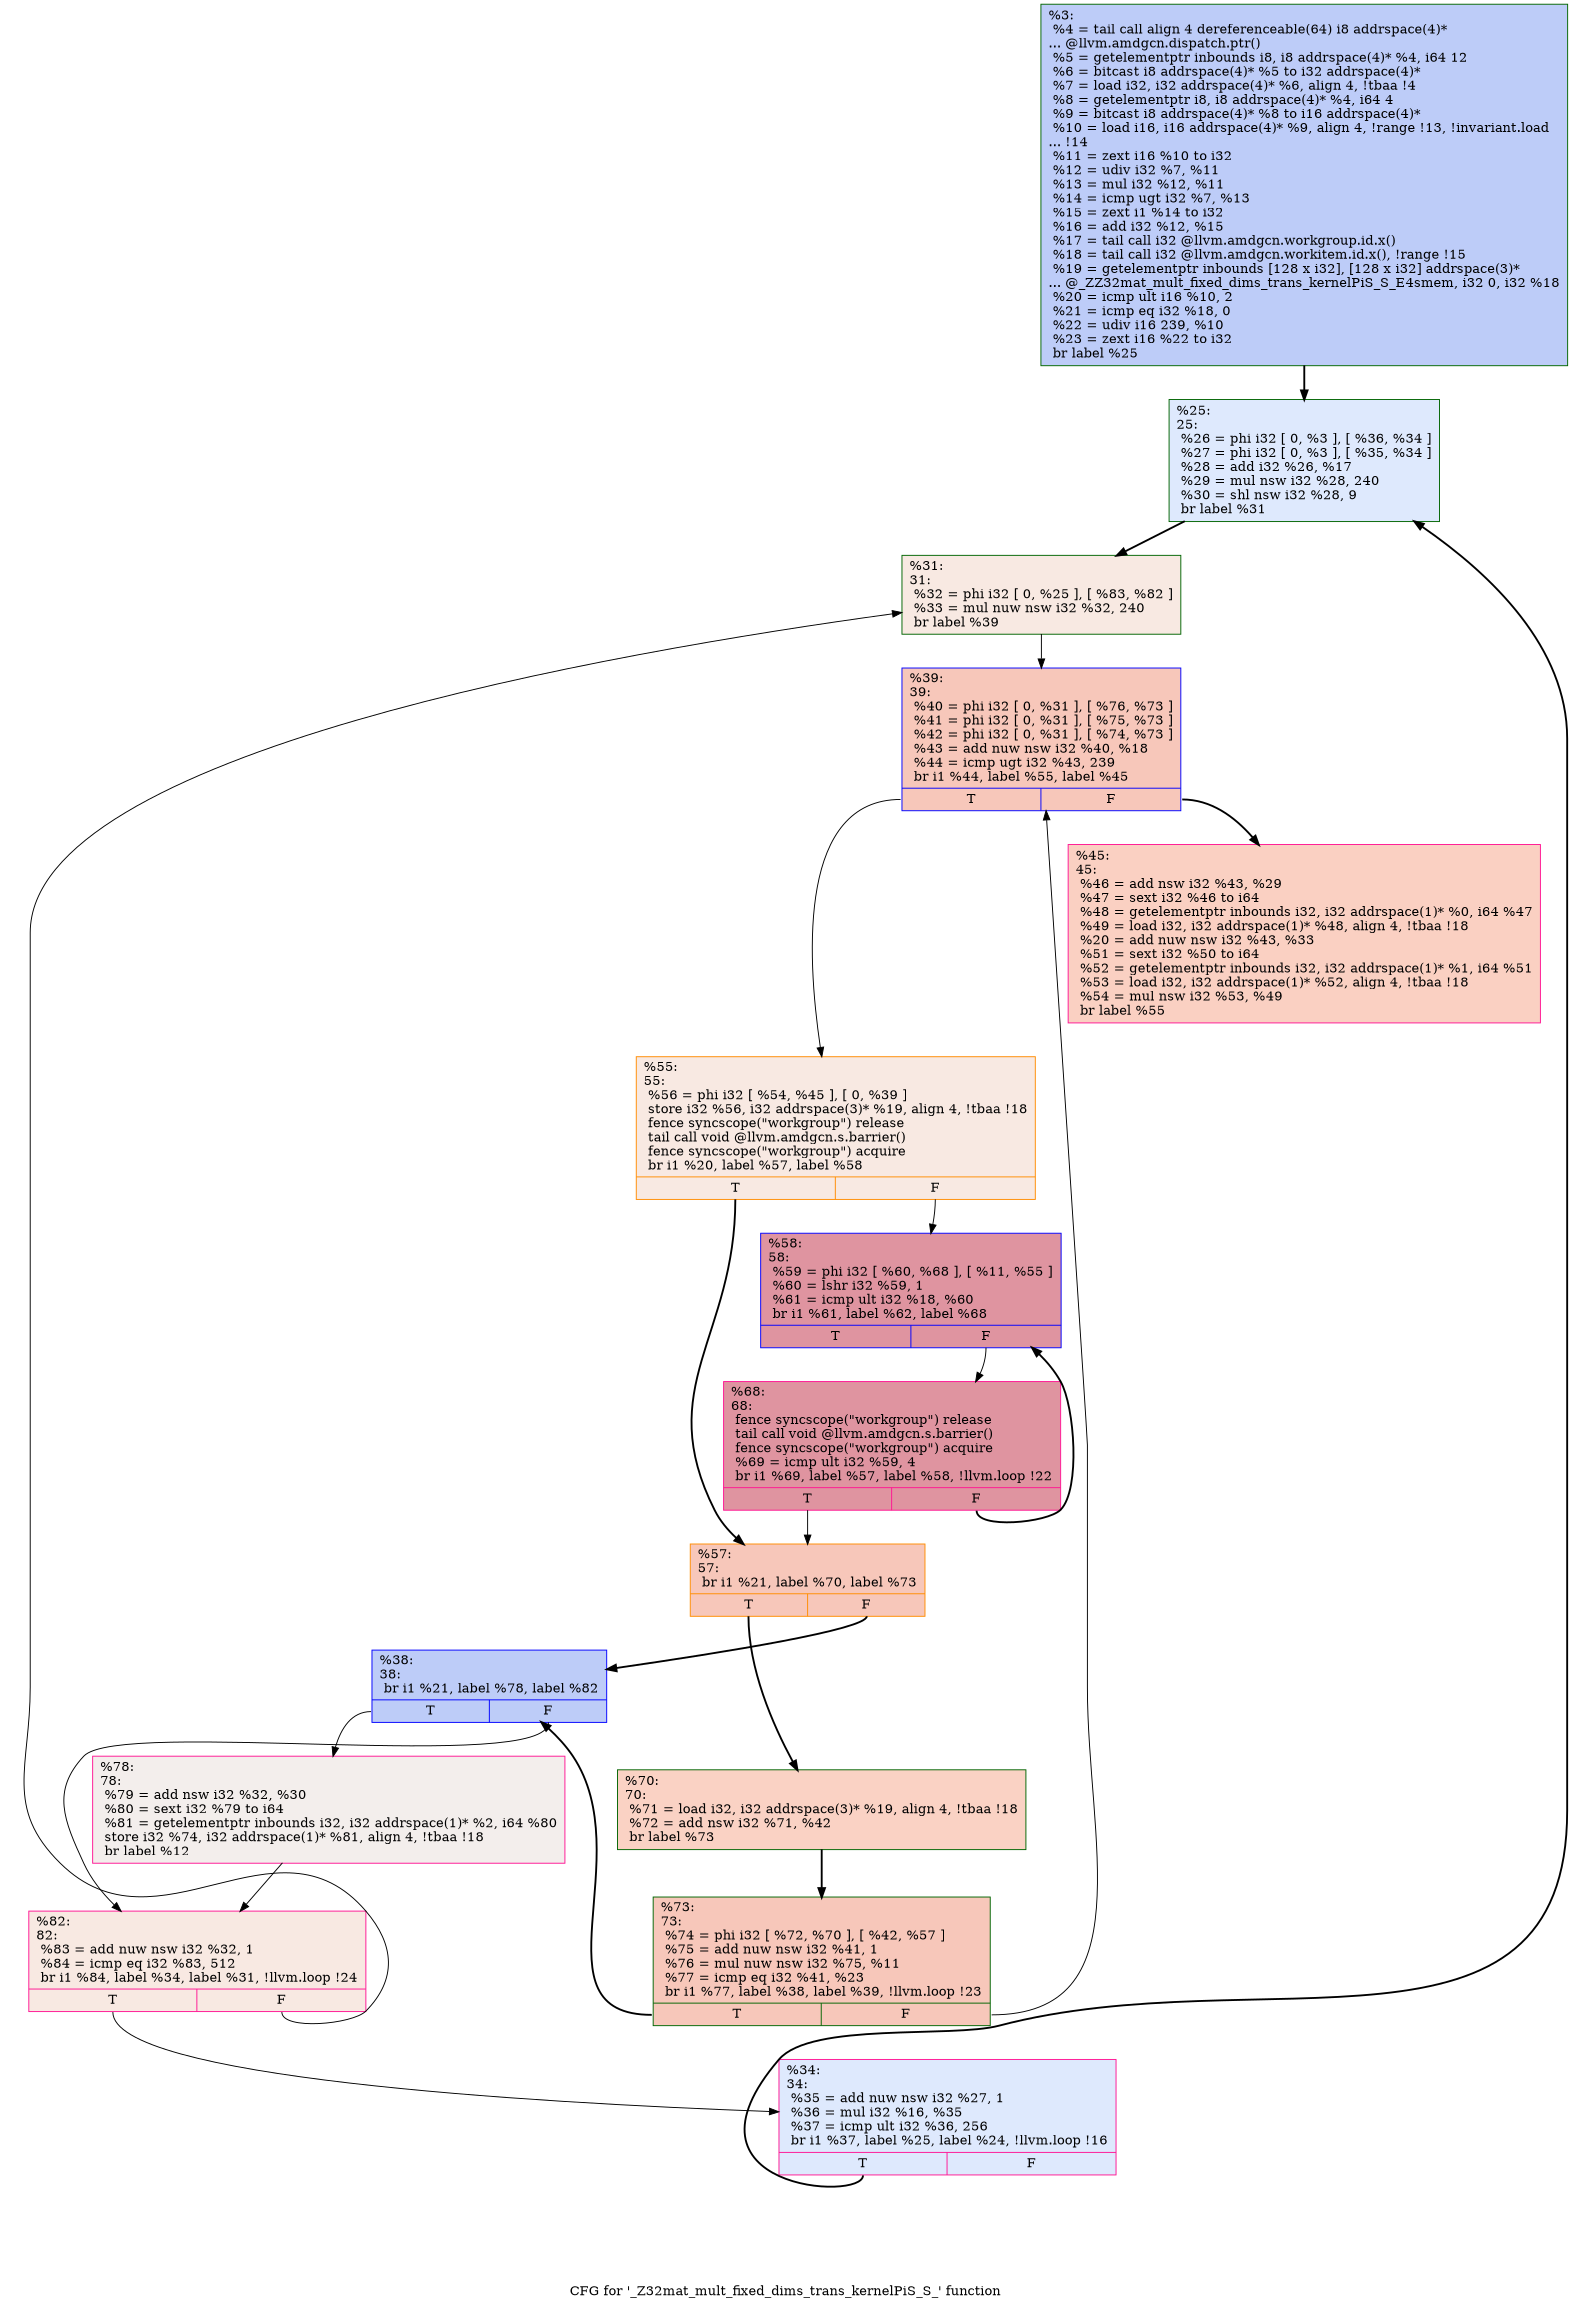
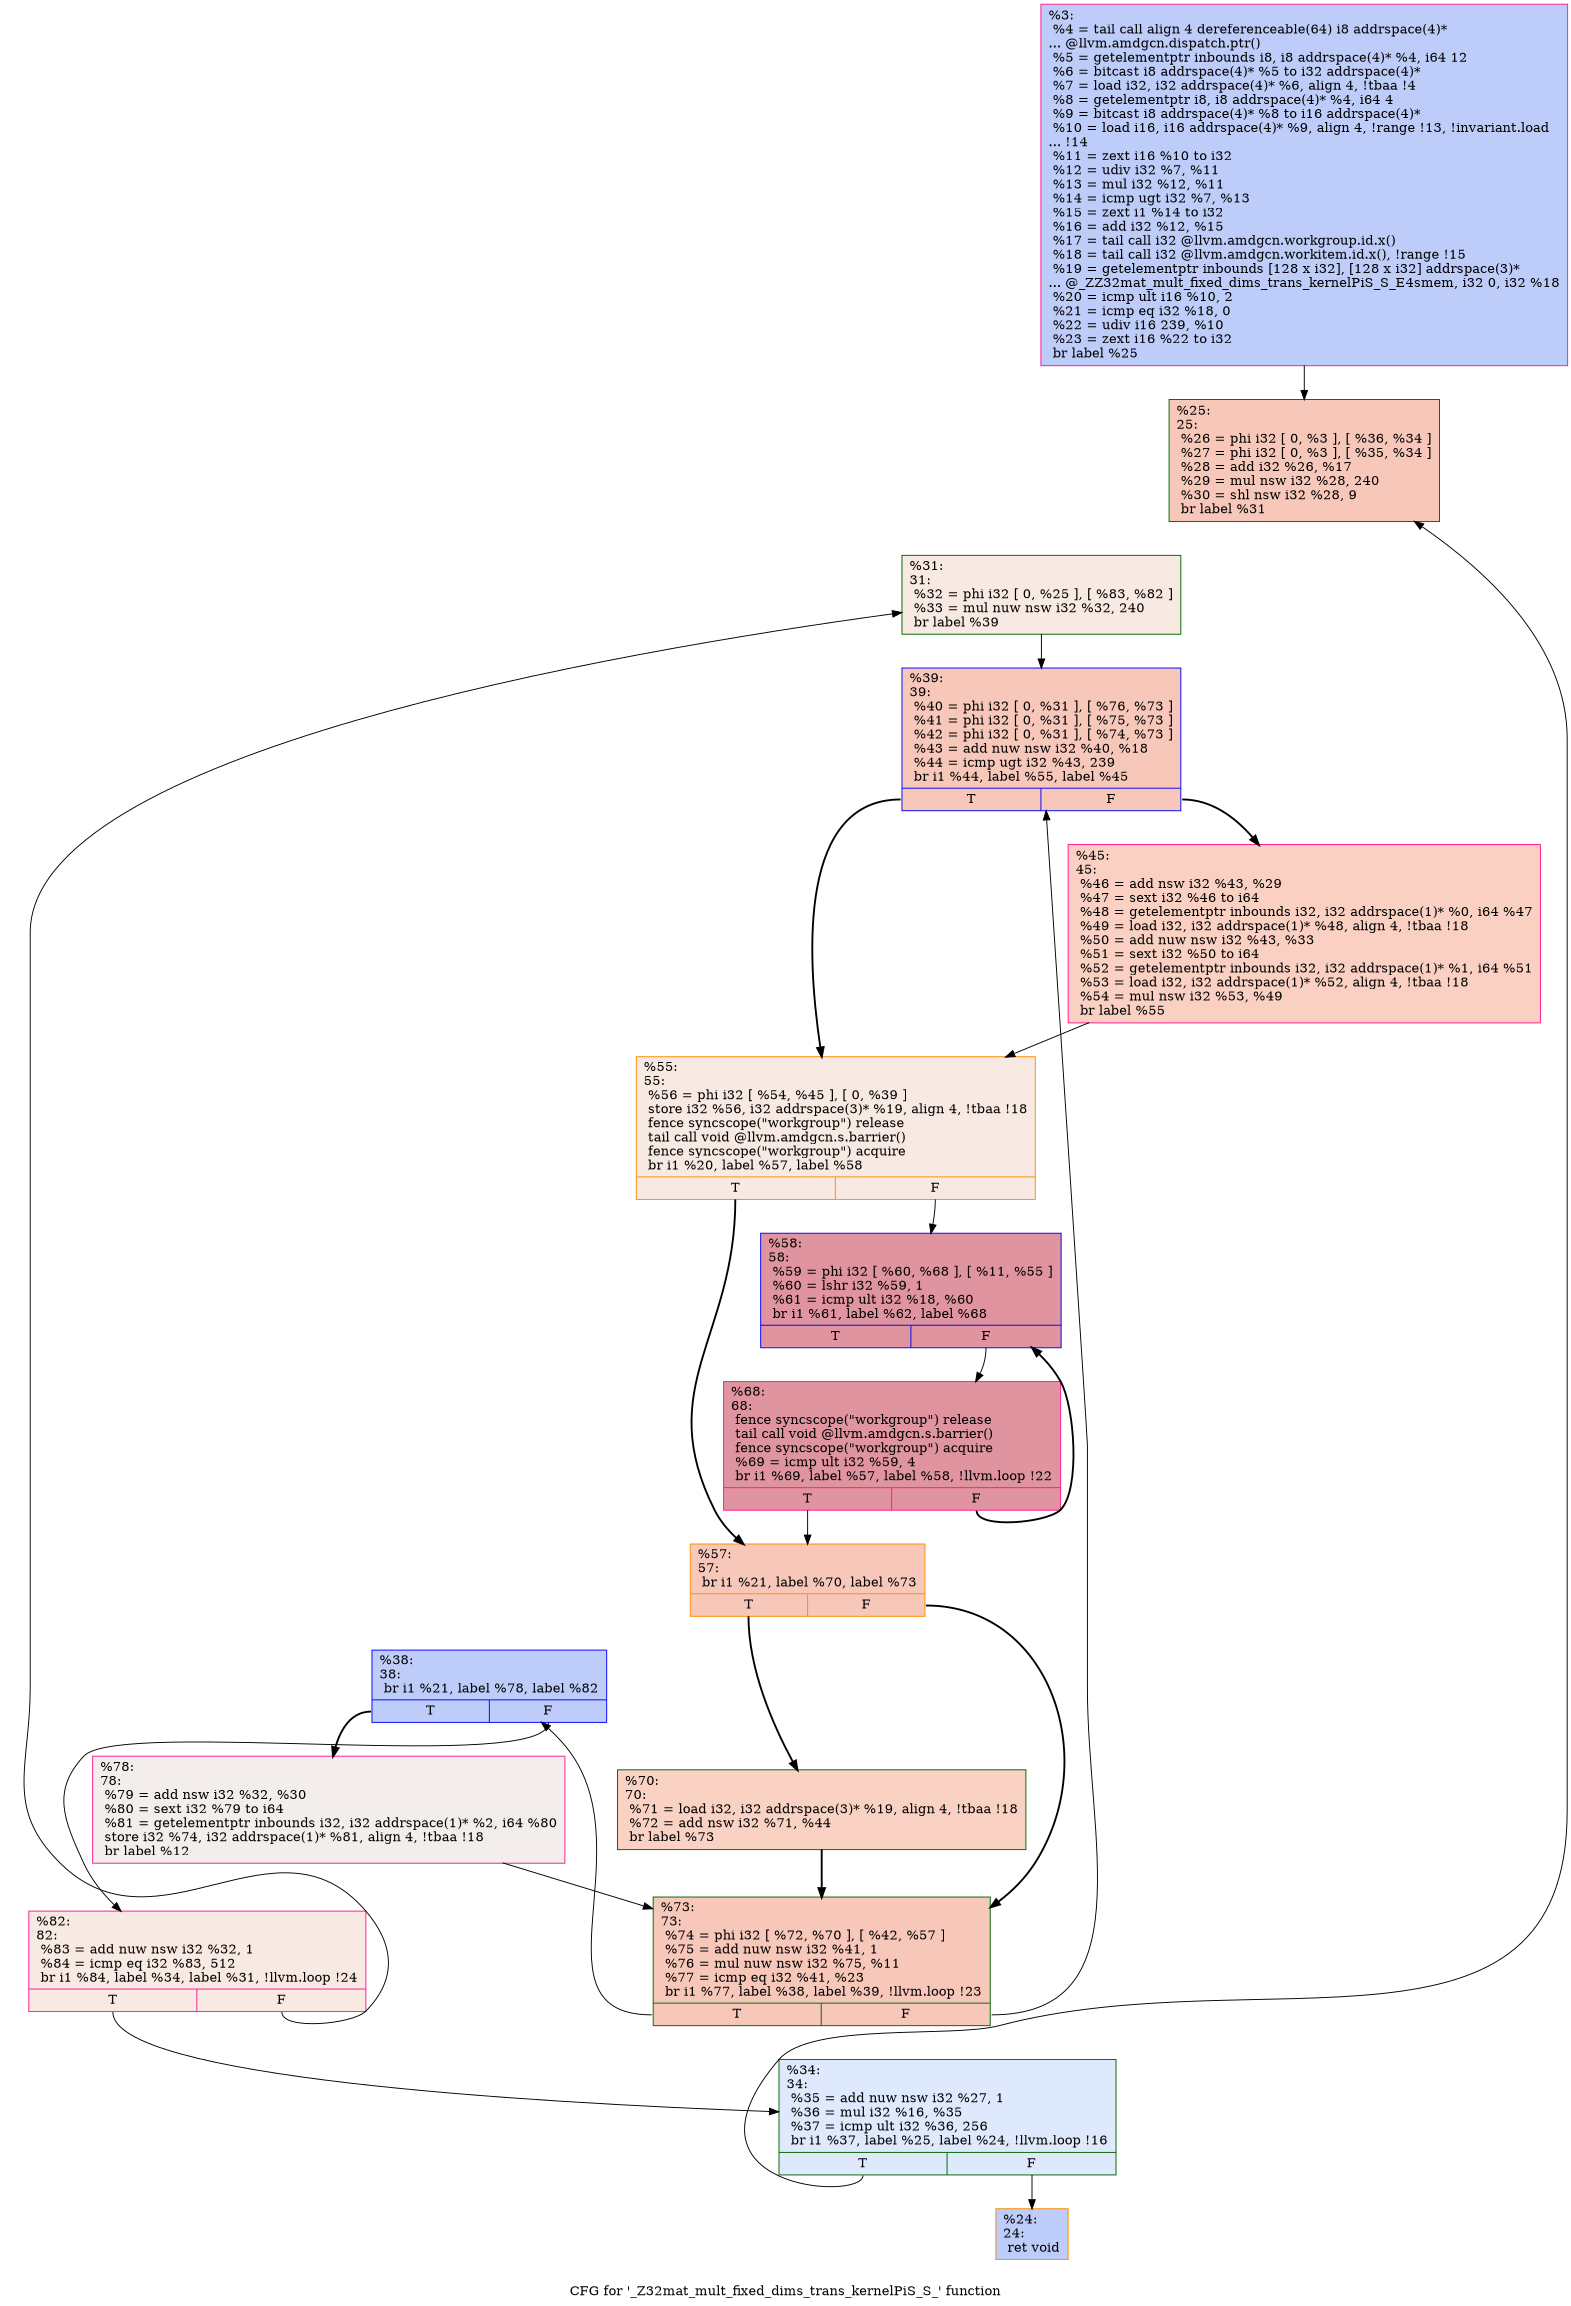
(1304, 185) -> (1304, 185)
(1304, 378) -> (1304, 378)
(1304, 461) -> (1304, 461)
(1155, 536) -> none
(816, 901) -> (816, 901)
(1195, 940) -> (1195, 940)
none -> (1052, 1038)
(743, 1648) -> (1060, 1726)
(1567, 1708) -> (1567, 1708)
(347, 1723) -> (347, 1723)
(728, 1823) -> (728, 1823)
(264, 1883) -> (573, 1884)
(595, 1883) -> (595, 1883)
(948, 2117) -> (948, 2117)
none -> (1032, 2234)
